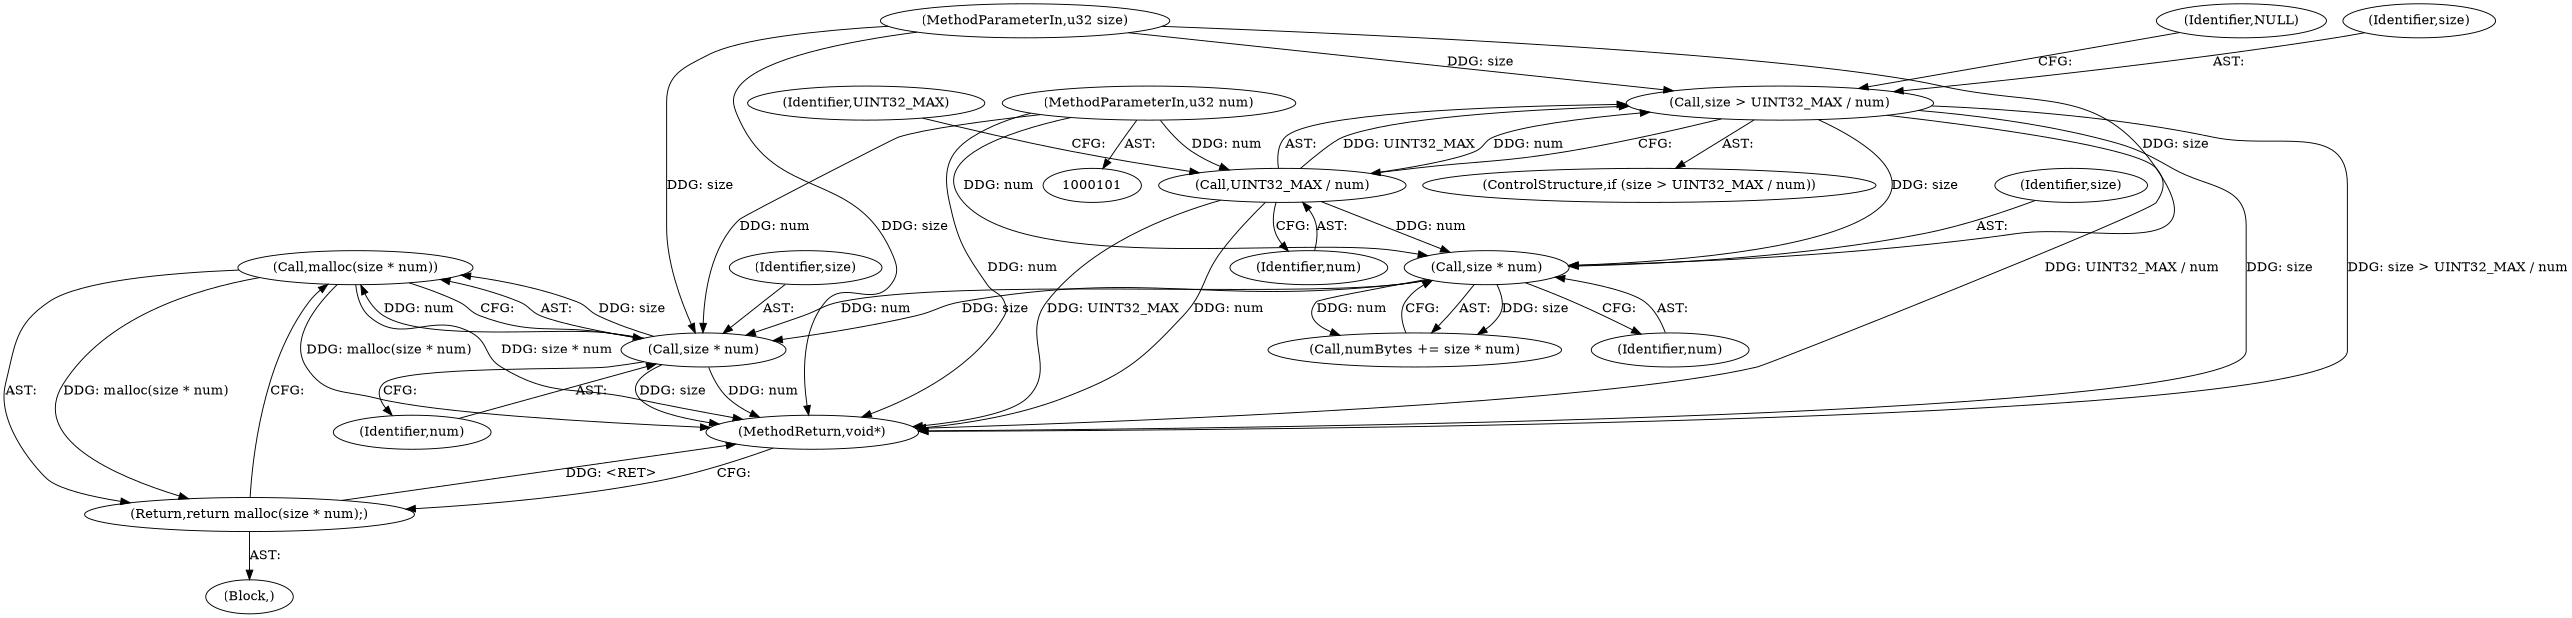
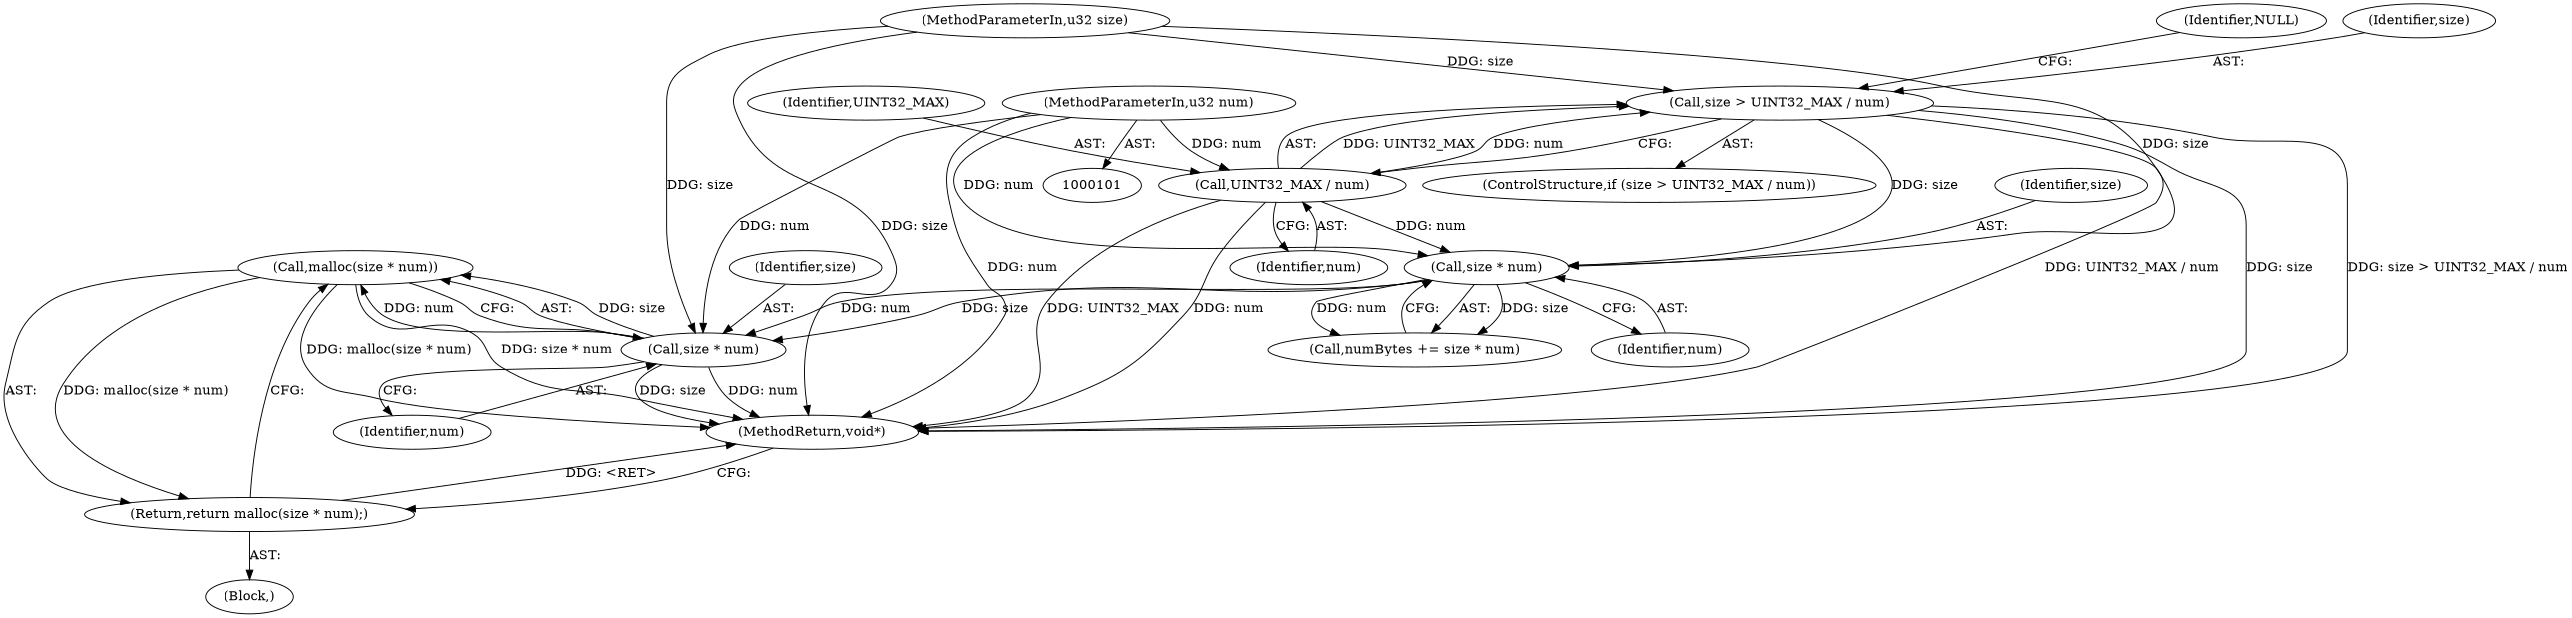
(1091, 144) -> (1092, 144)
